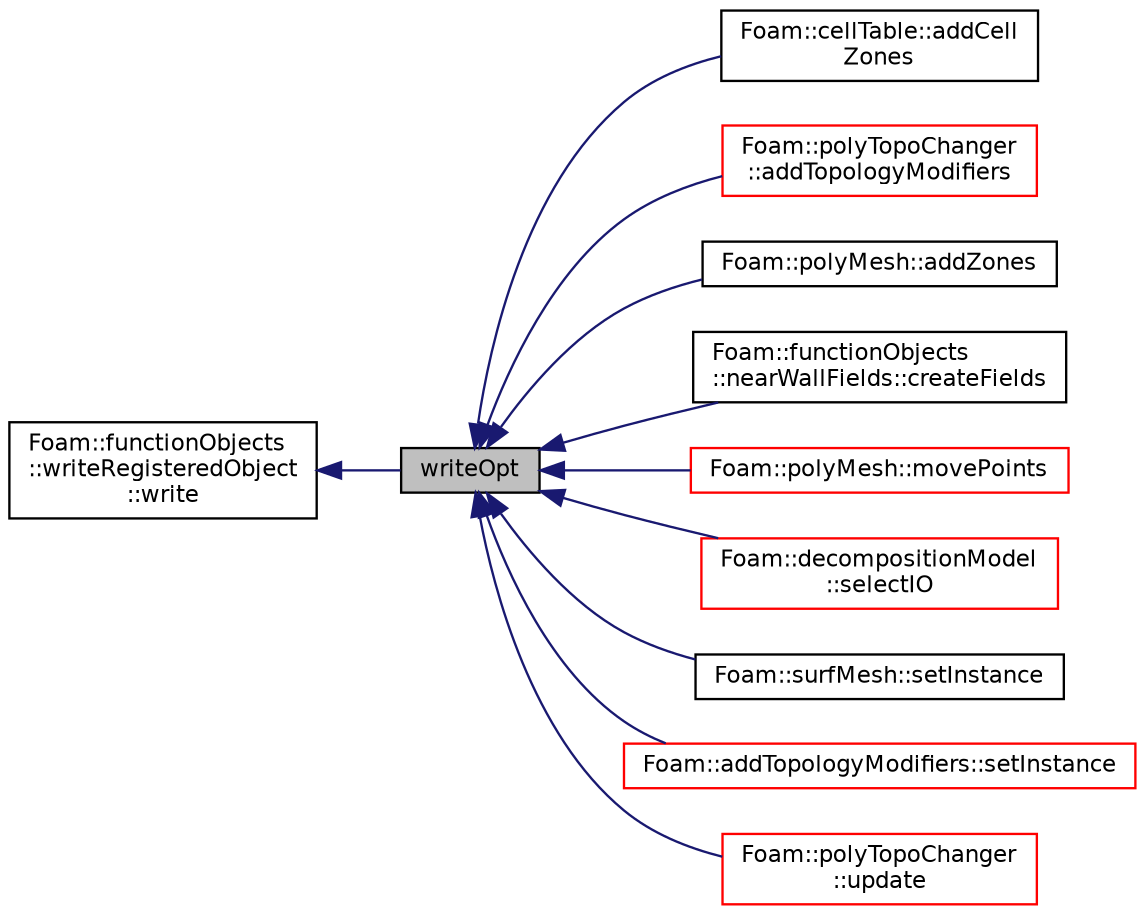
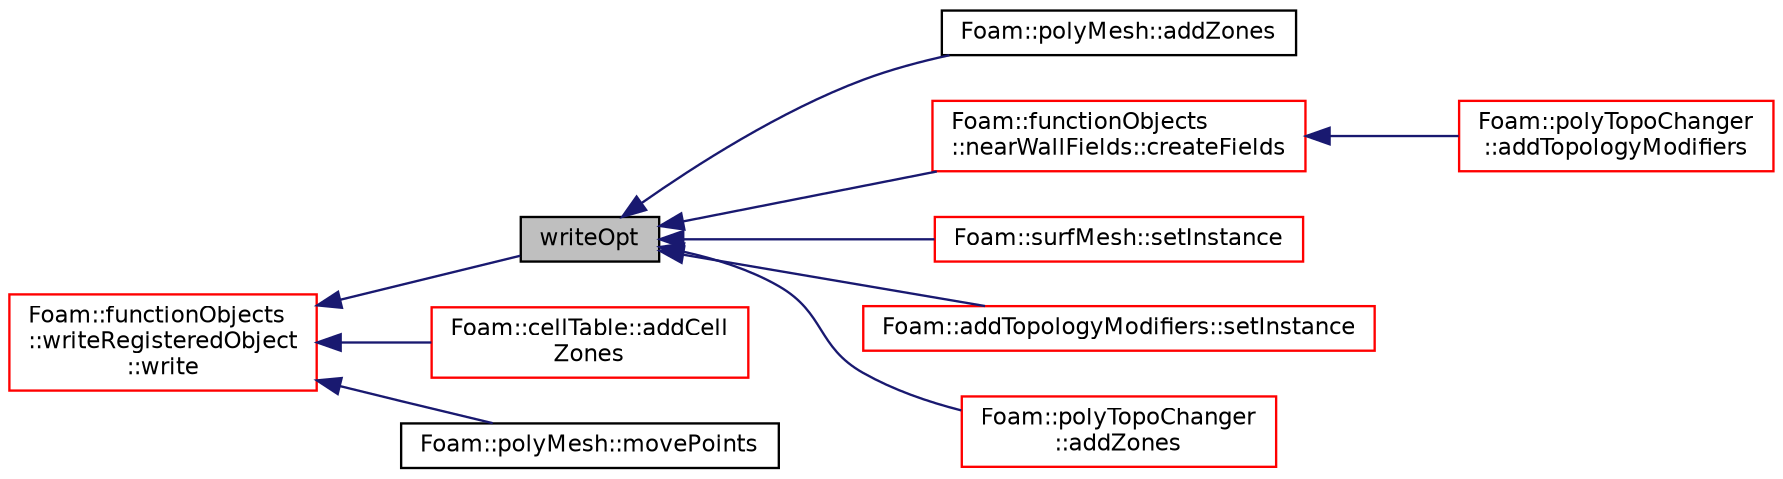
(880, 46) -> (590, 342)
(547, 201) -> (386, 342)
(573, 269) -> (1394, 136)
(880, 367) -> (1119, 136)
(163, 470) -> (163, 342)
(627, 470) -> (416, 405)
(880, 470) -> (590, 446)
(880, 574) -> none
(880, 677) -> (1119, 239)
(880, 869) -> (1119, 432)
